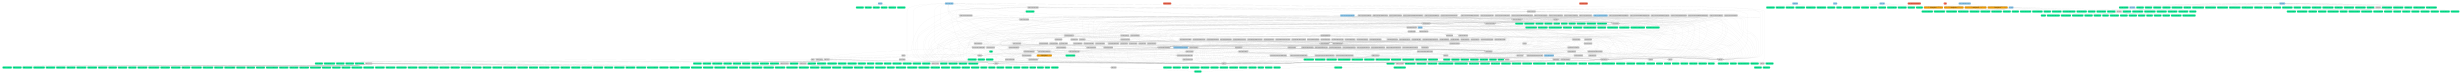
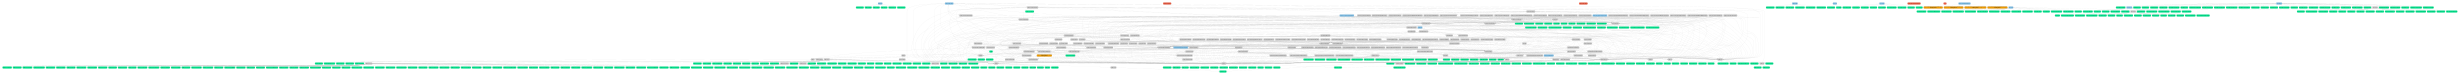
(2367, 12) -> none
